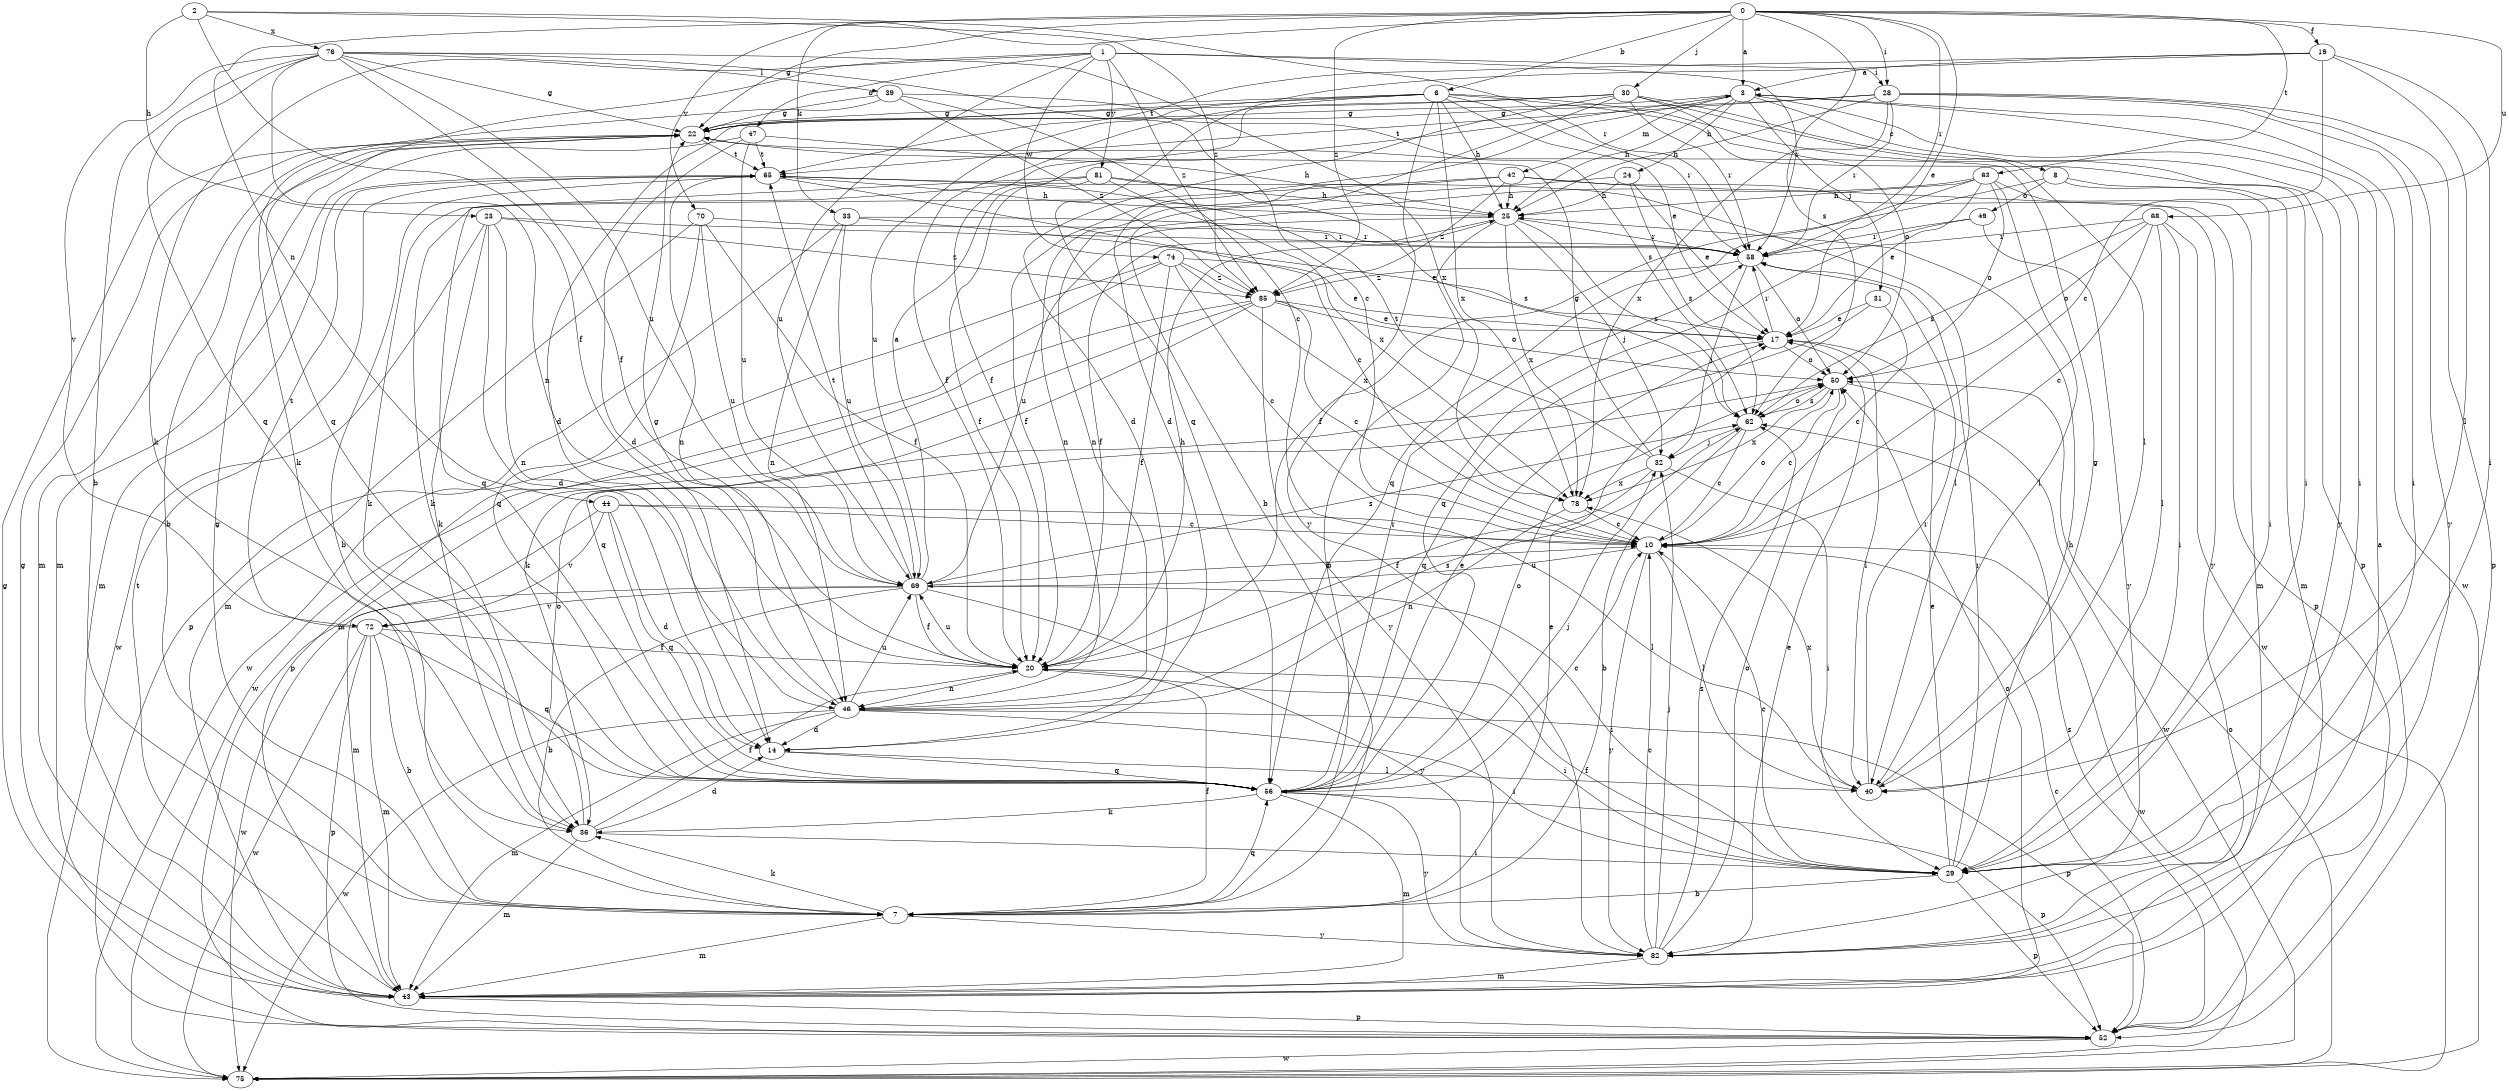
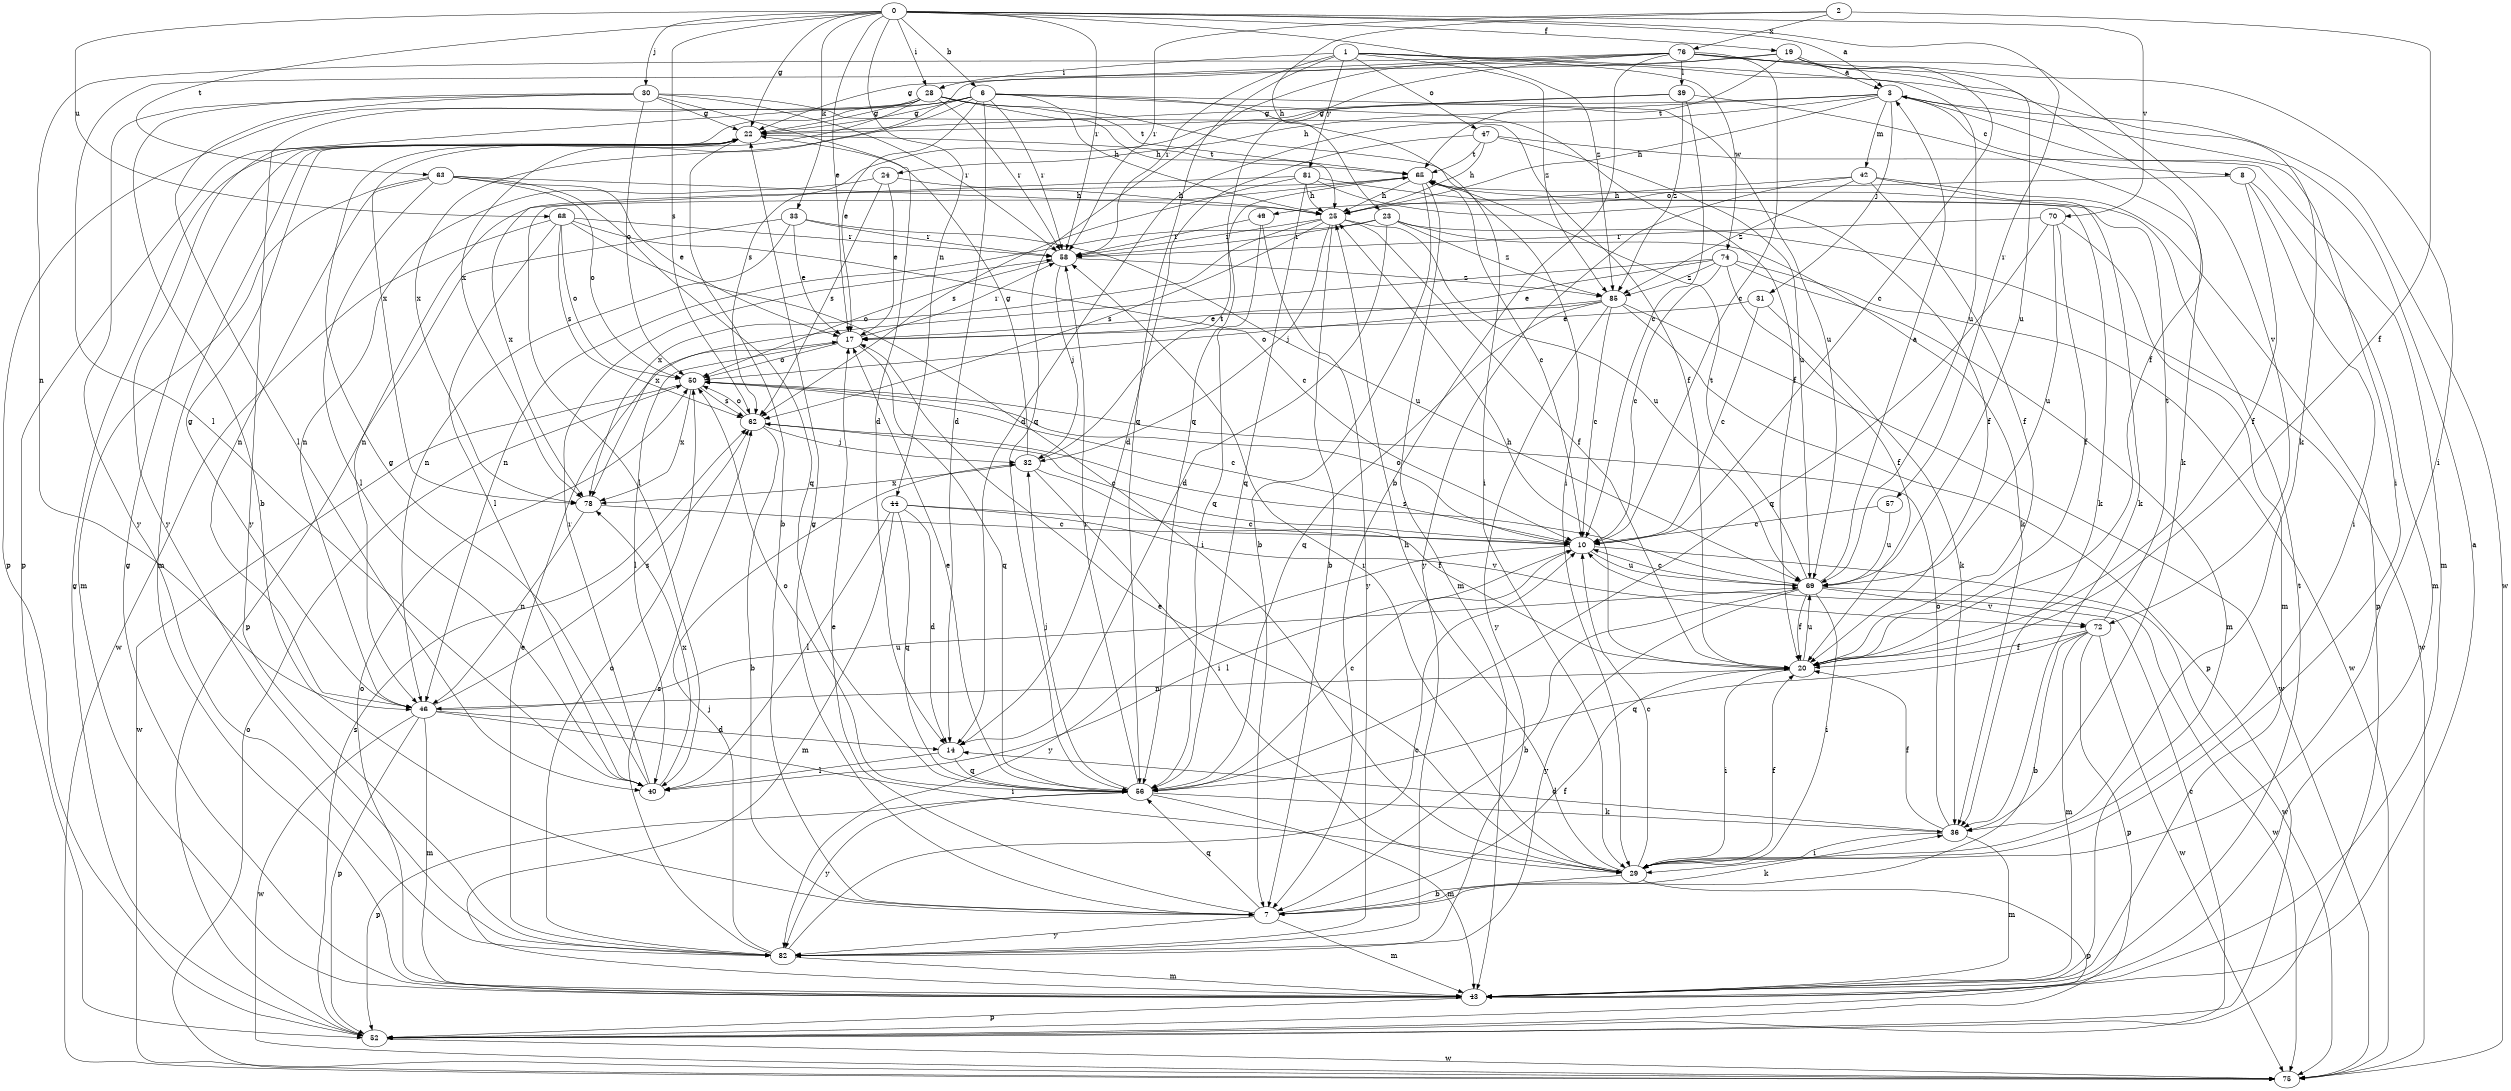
(876, 27) -> none
(653, 427) -> (273, 269)
none -> (1890, 504)
